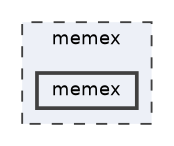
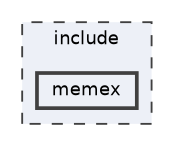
(87, 40) -> (87, 40)
